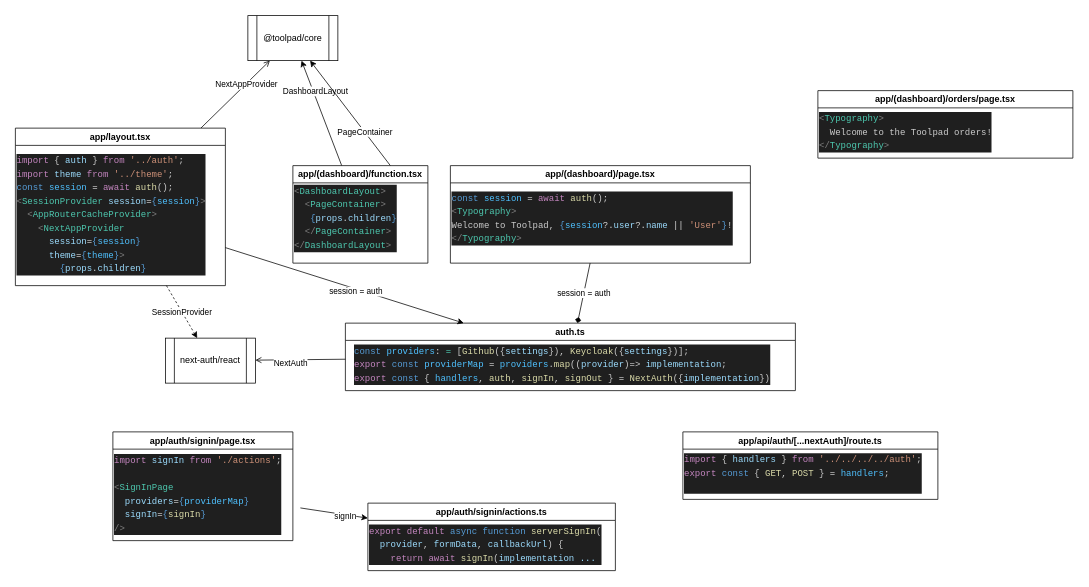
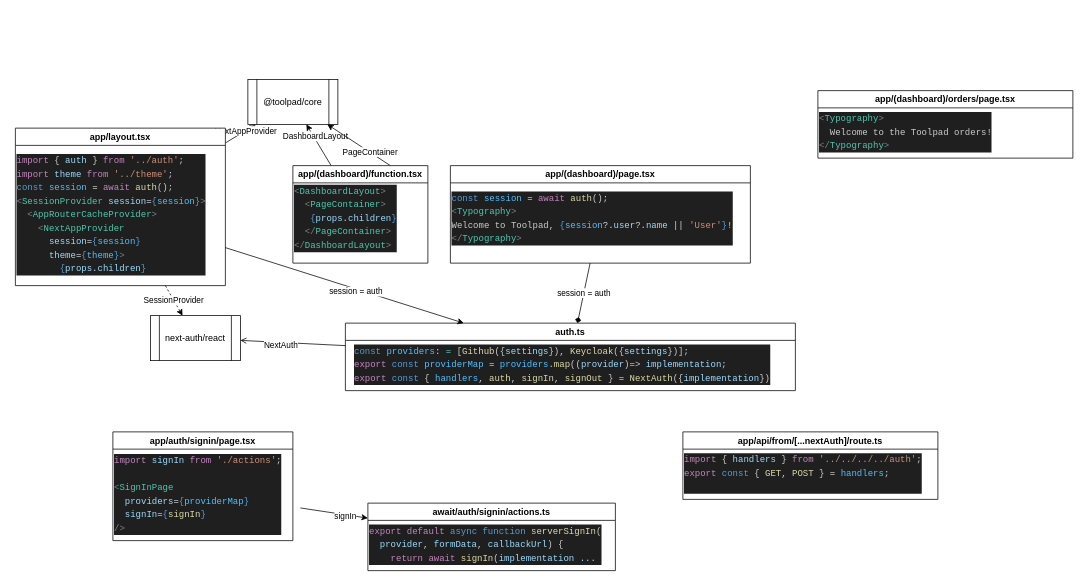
(293, 38) -> (293, 102)
(210, 360) -> (195, 338)
(810, 441) -> (810, 441)
(492, 512) -> (492, 512)
